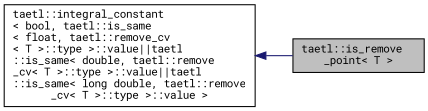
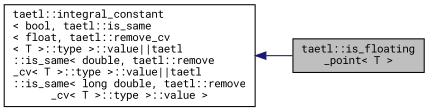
(359, 56) -> (359, 56)
